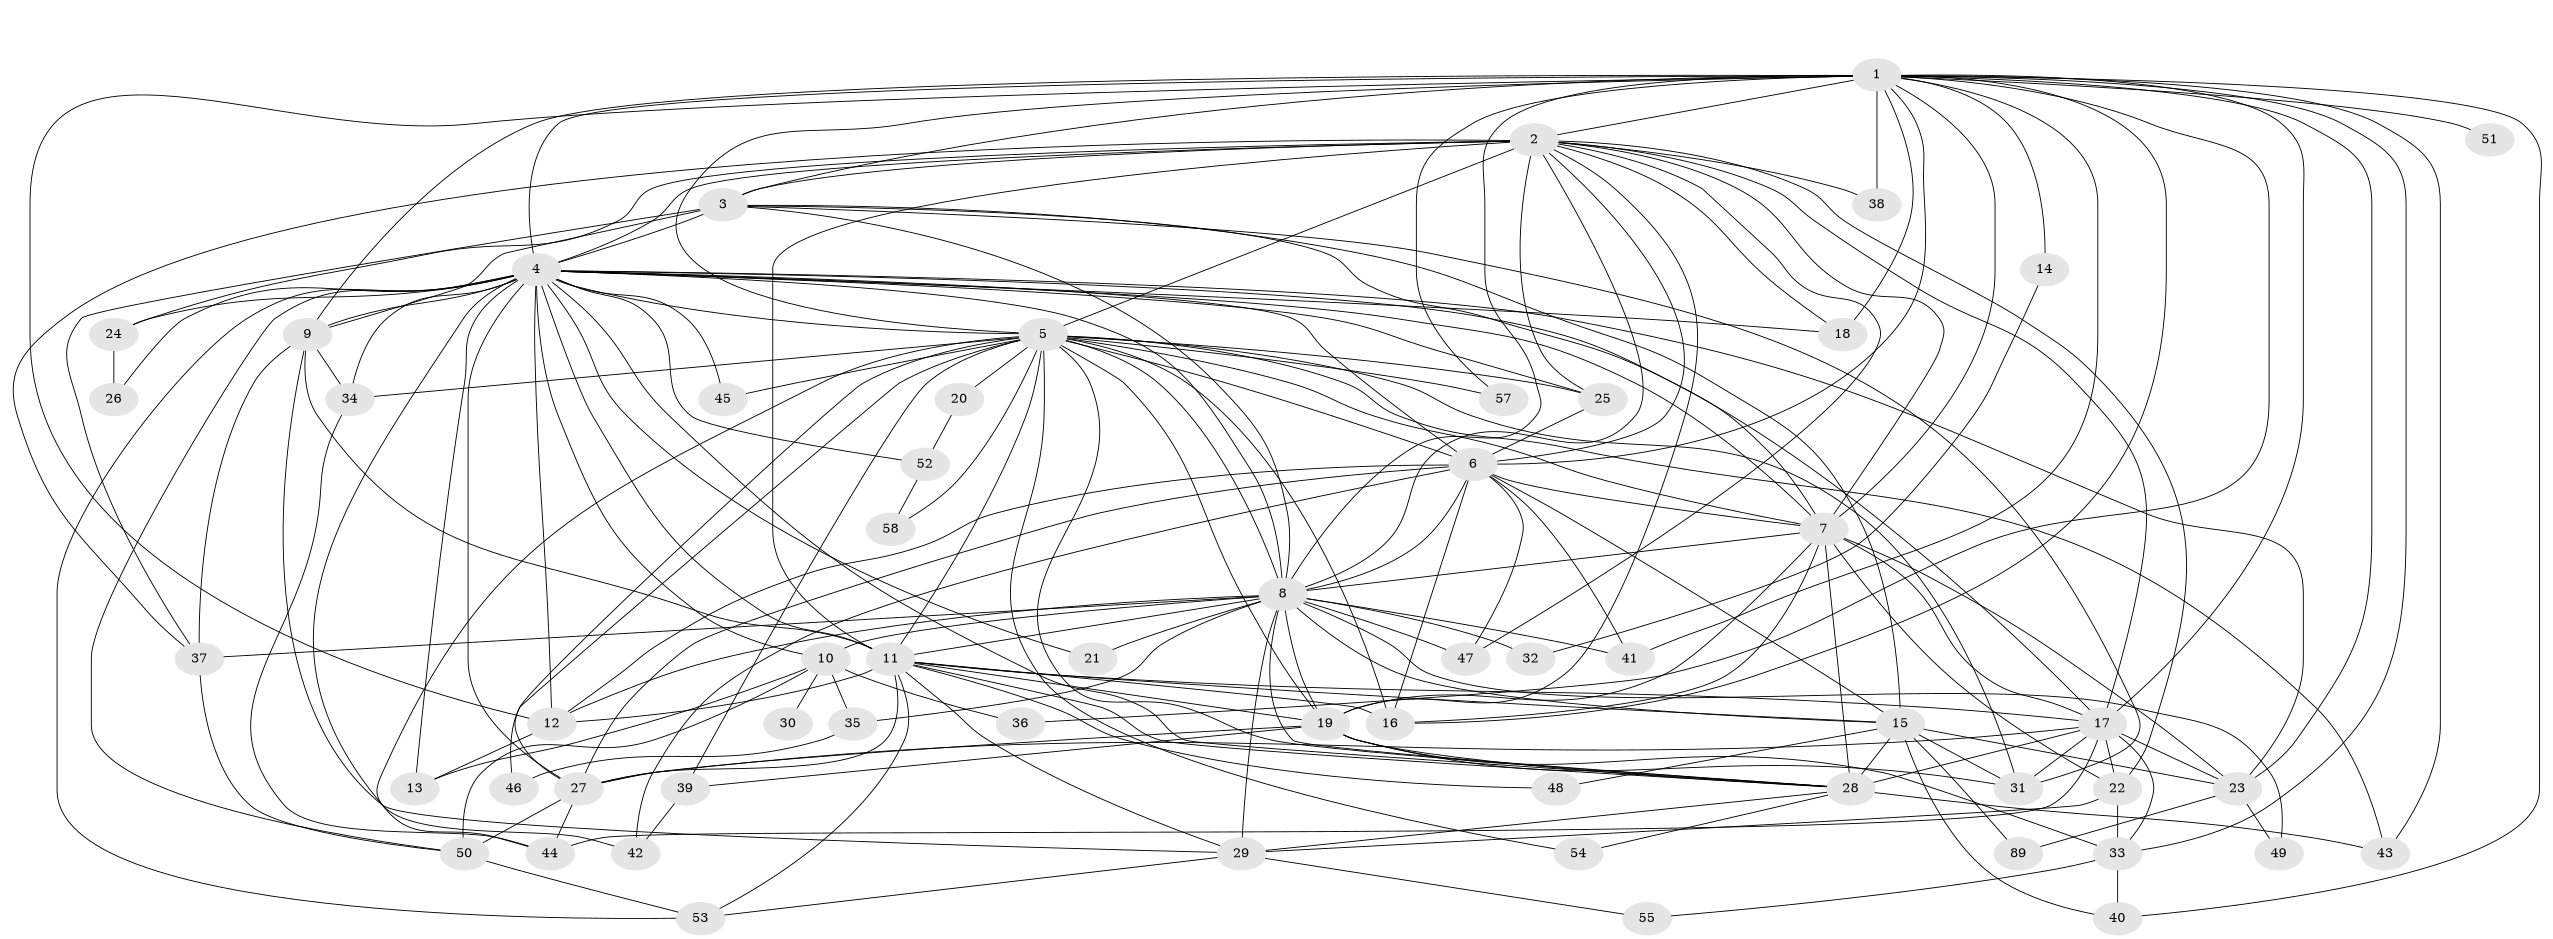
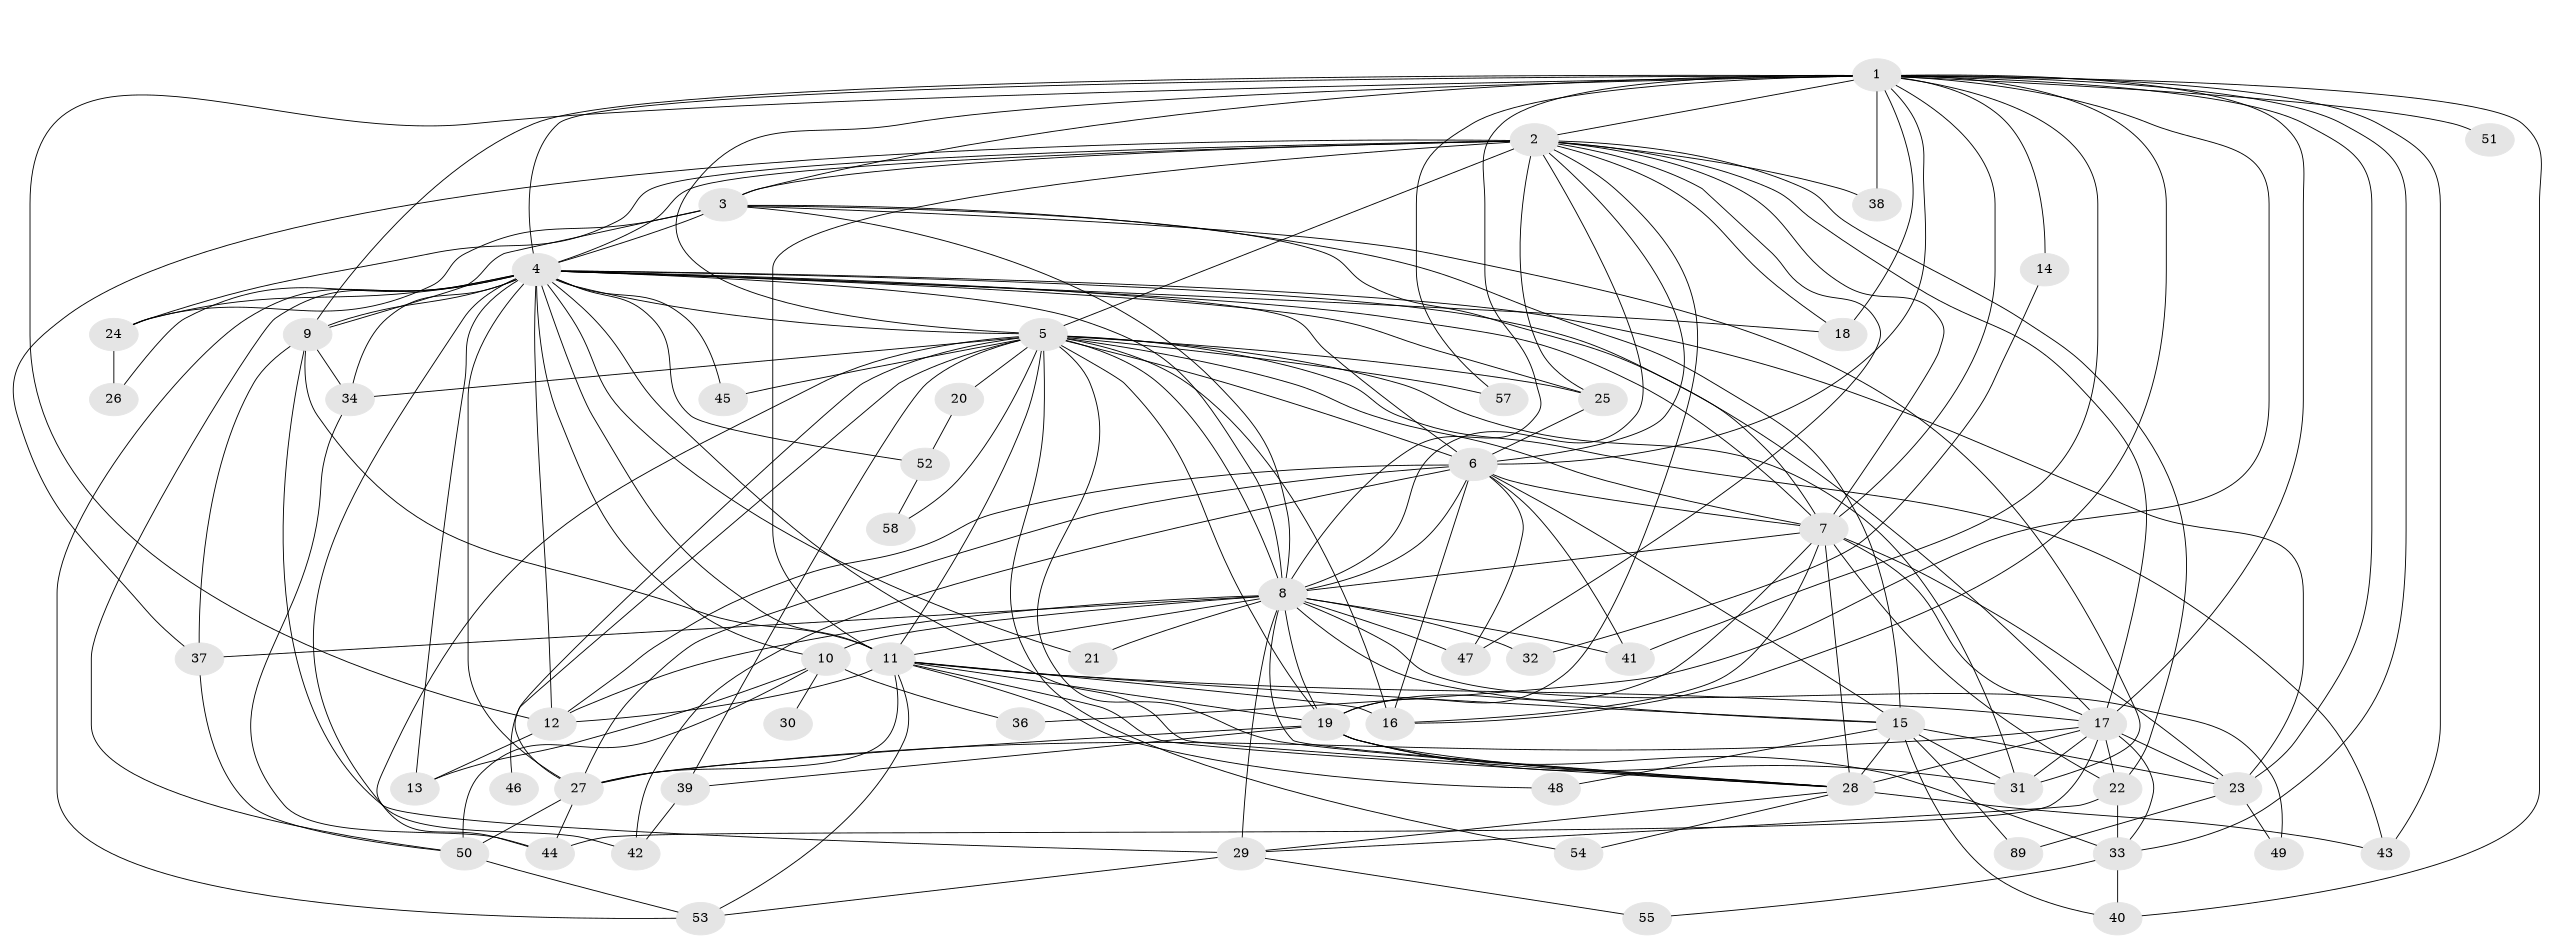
(214, 290) -> (437, 282)
(853, 724) -> none
(1053, 776) -> none
